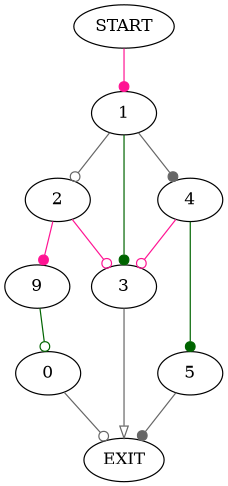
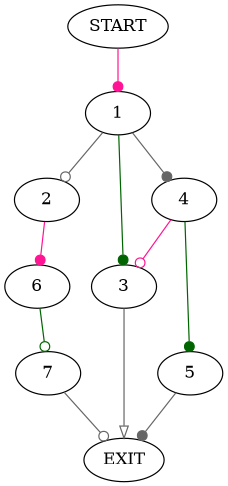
(88, 239) -> none
(37, 287) -> (37, 287)
(48, 373) -> (48, 373)
